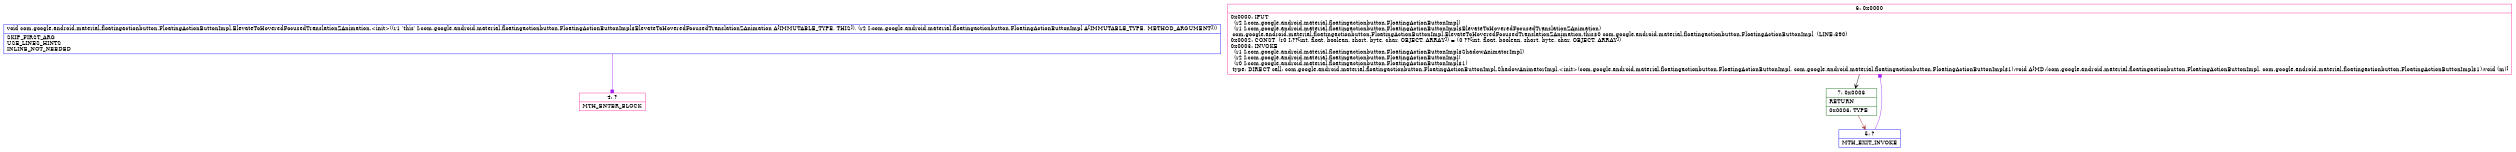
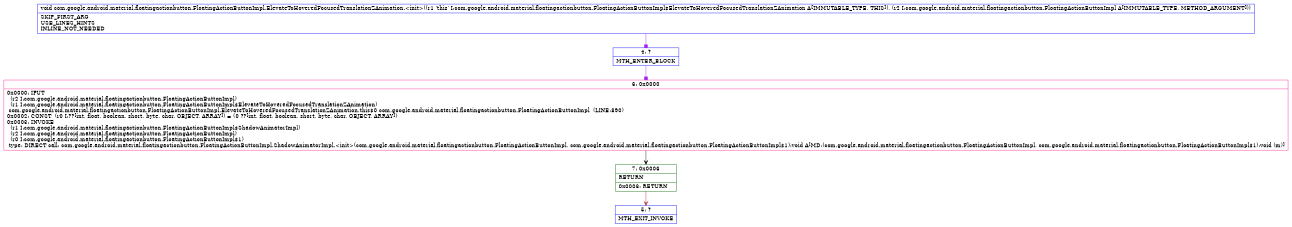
(612, 102) -> (646, 57)
(1882, 104) -> (646, 71)
(1851, 111) -> (646, 187)
